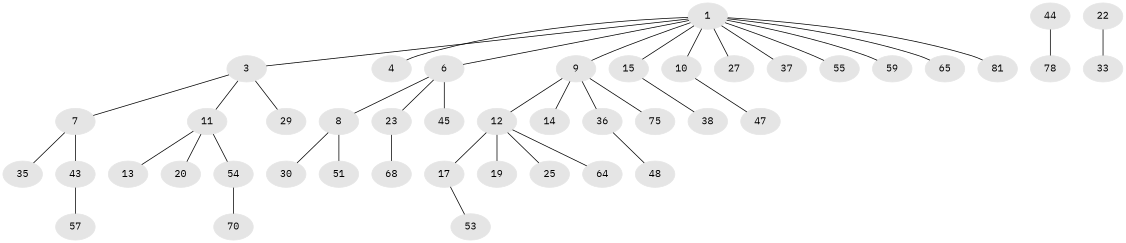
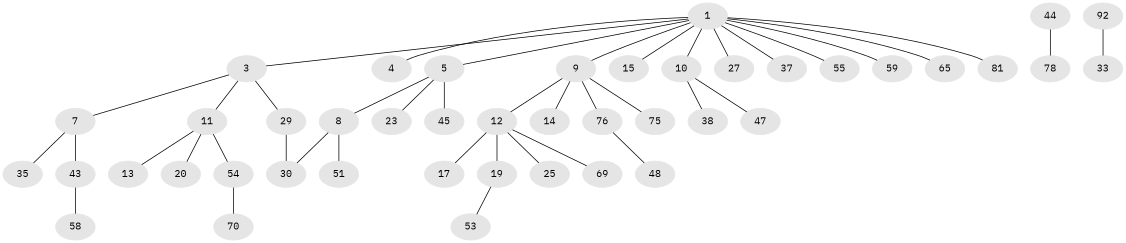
(1103, 16) -> (1103, 16)
(444, 69) -> (444, 69)
(668, 95) -> (695, 95)
(602, 122) -> (602, 122)
none -> (286, 148)
(392, 174) -> none
(602, 174) -> (602, 174)
(457, 201) -> (484, 201)
(75, 227) -> (75, 227)
